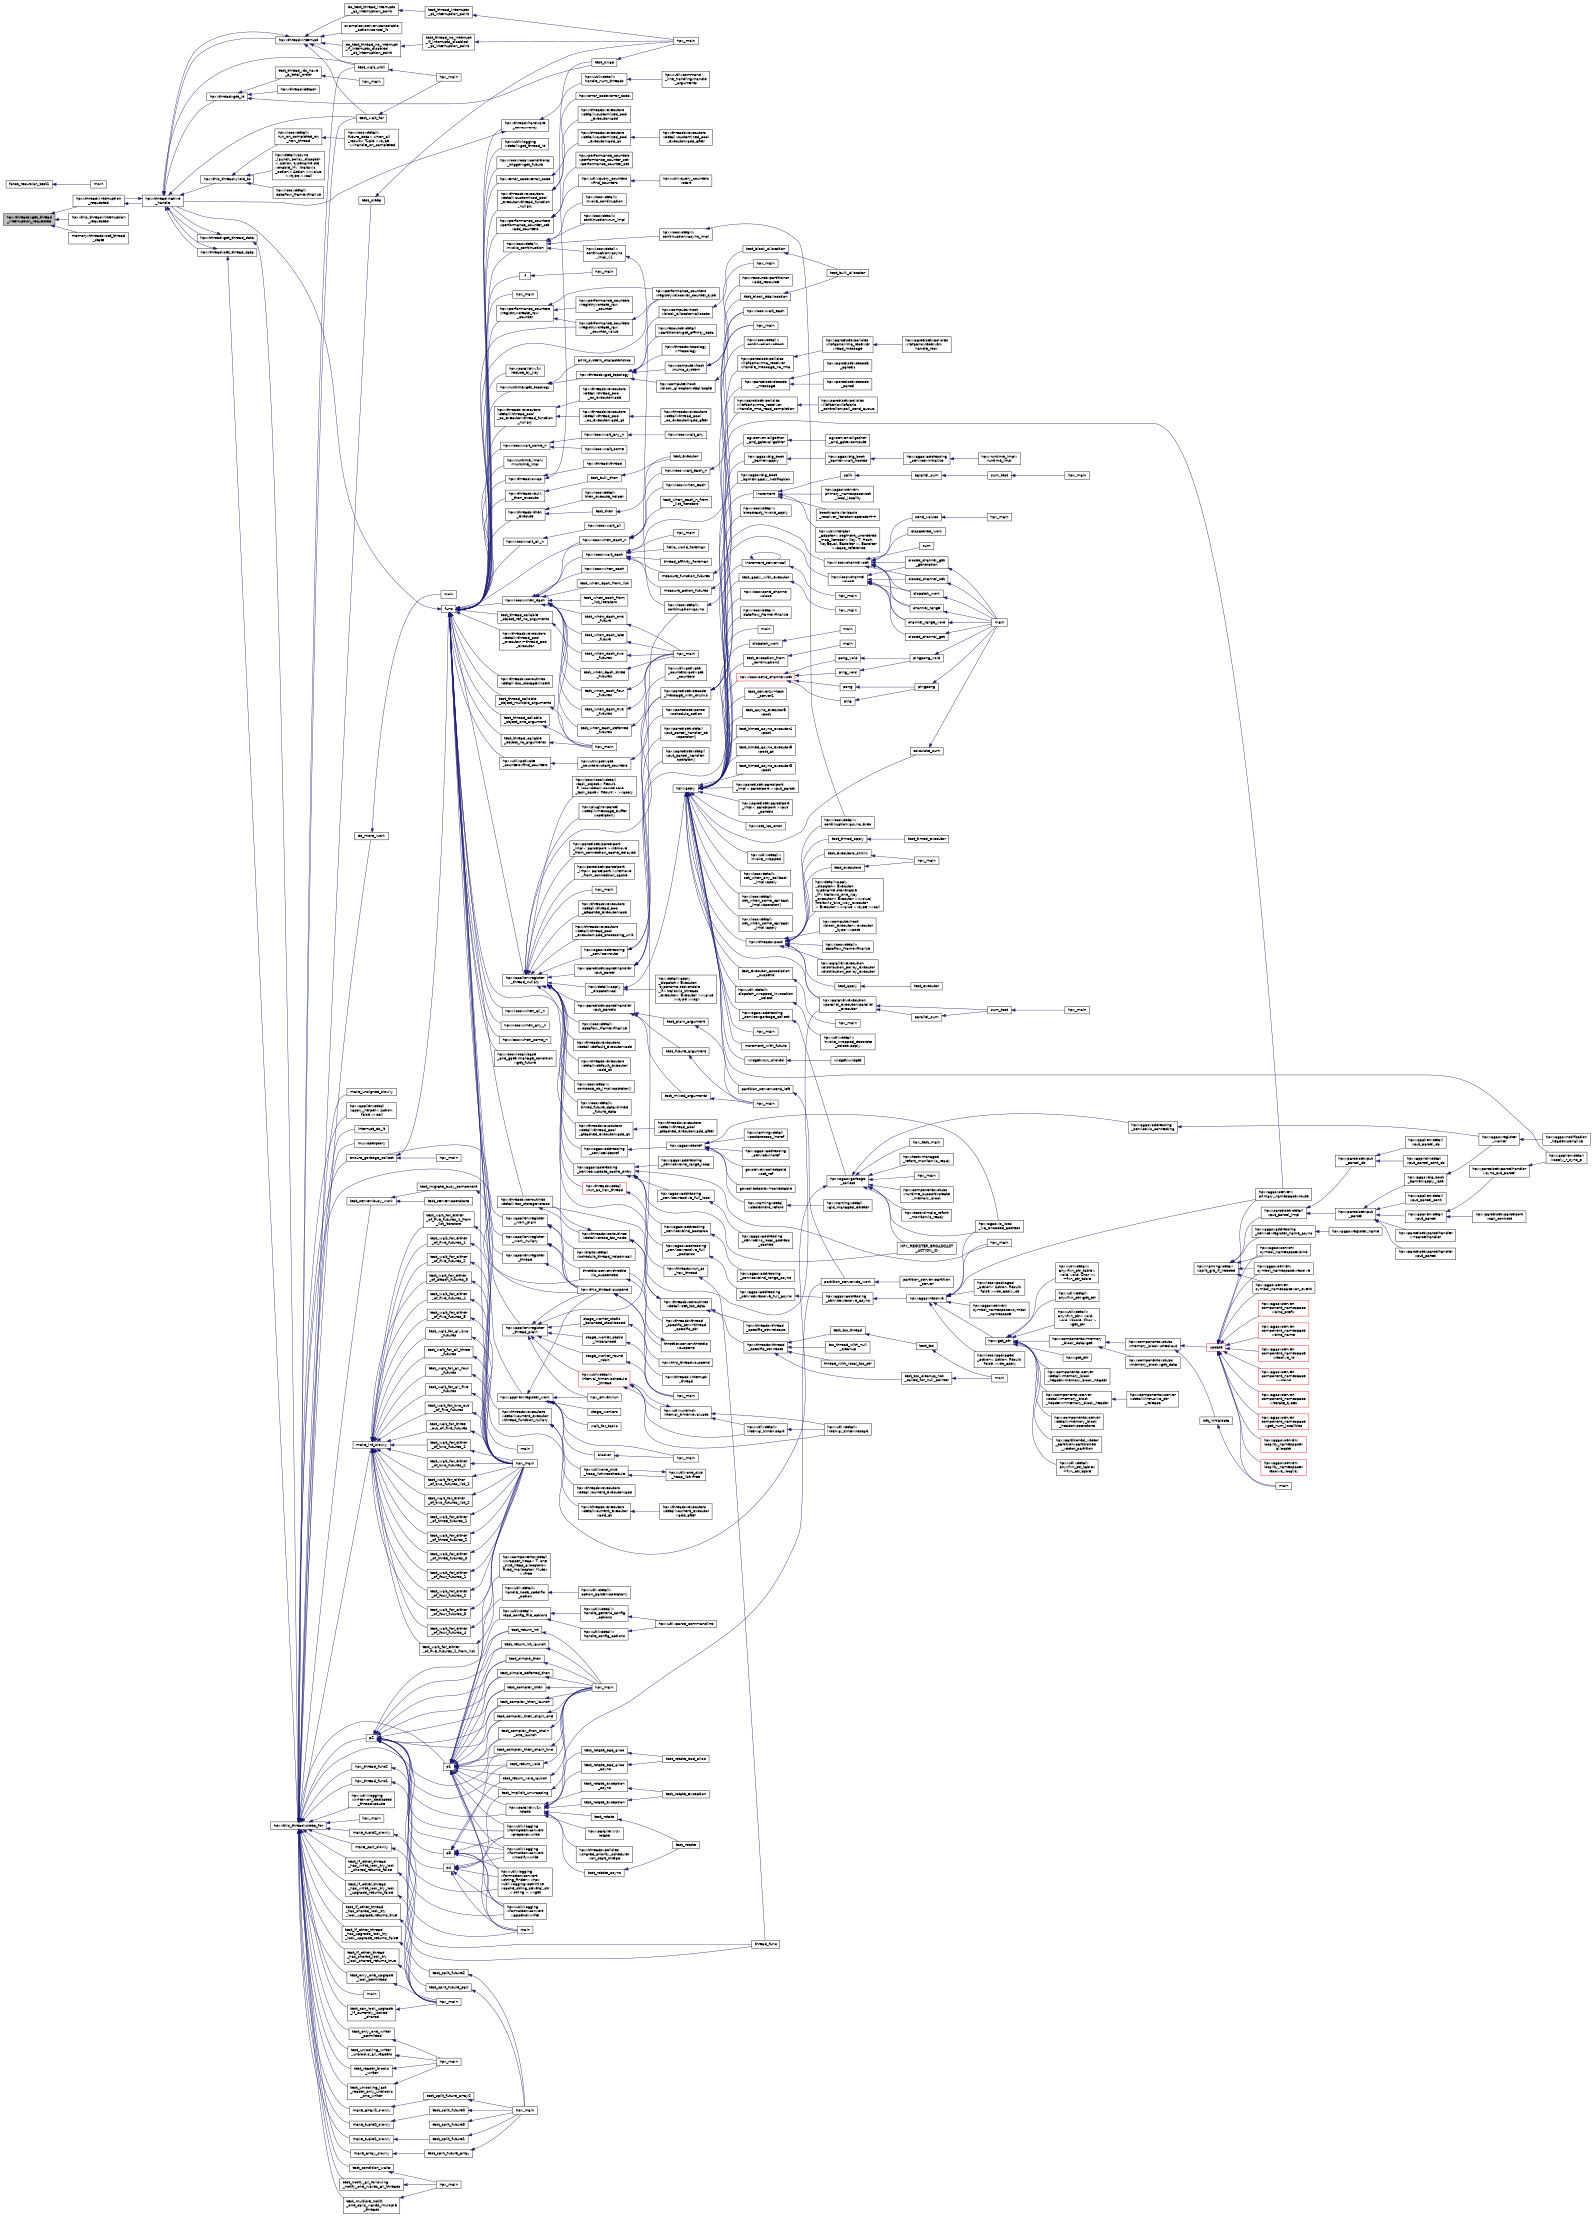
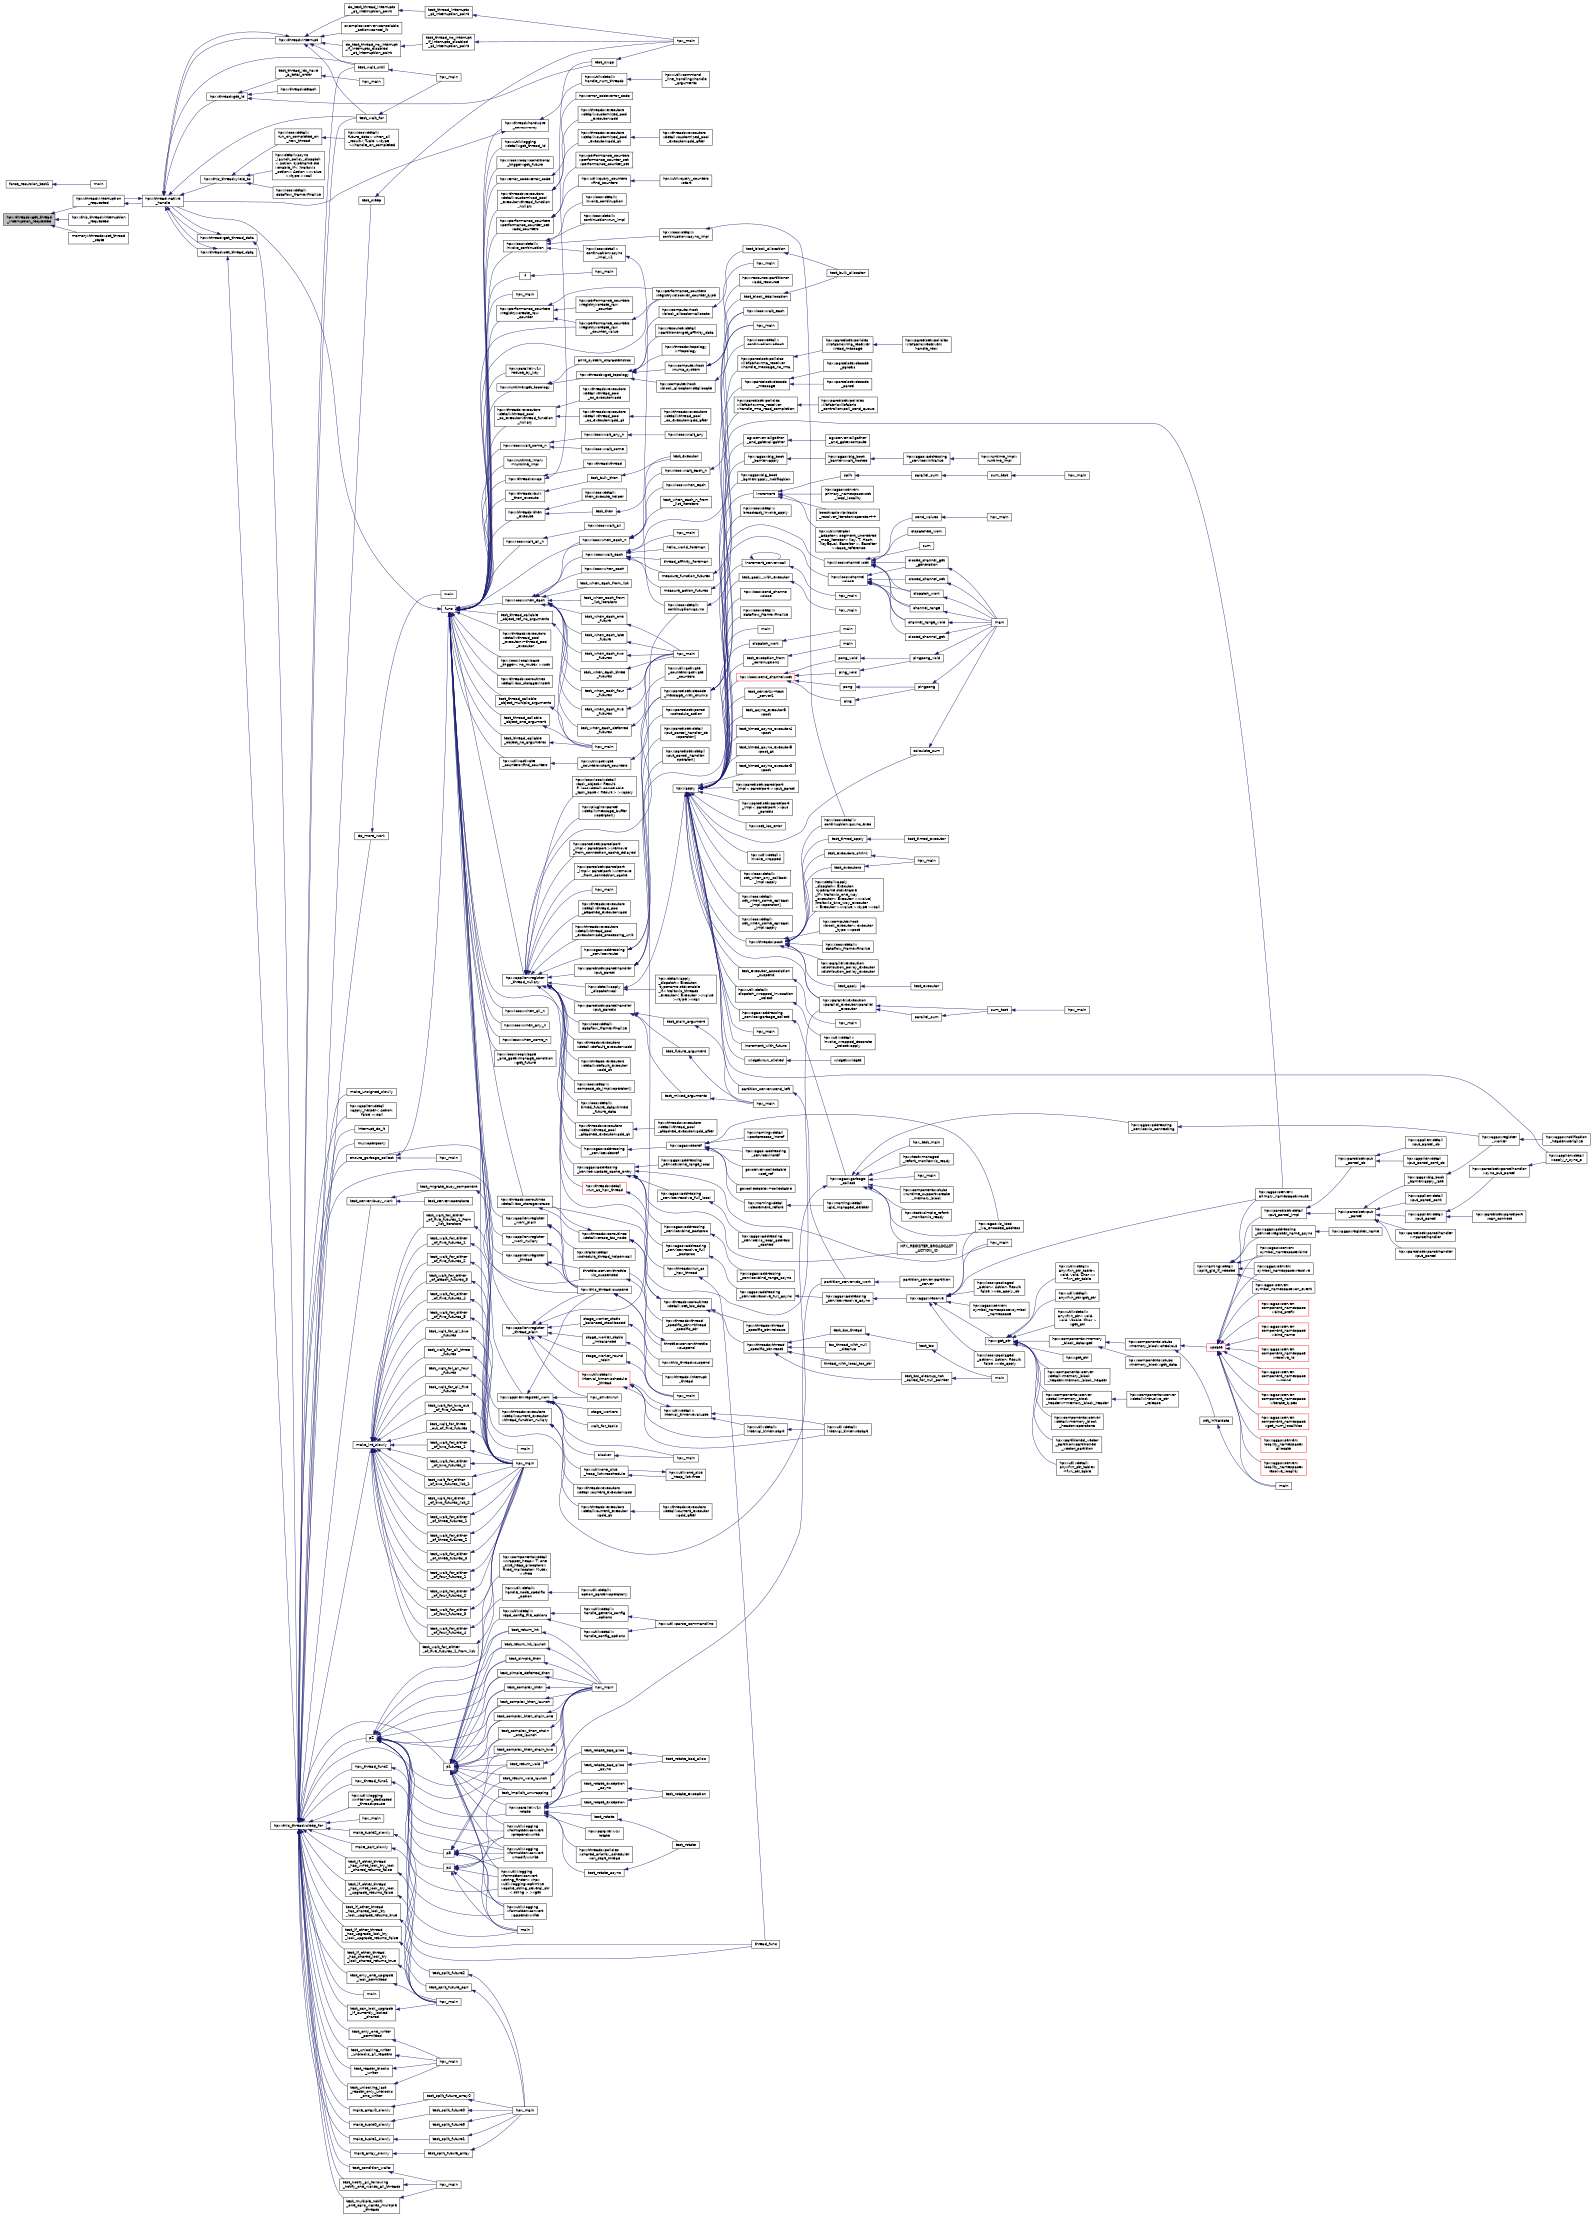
(893, 572) -> none
none -> (525, 663)
(567, 1261) -> (567, 1266)
(686, 1413) -> (686, 1413)
